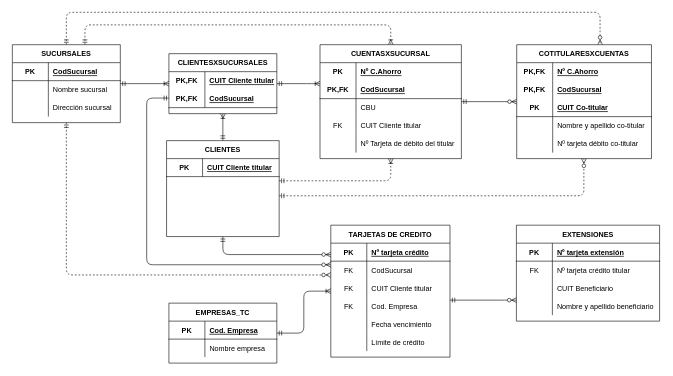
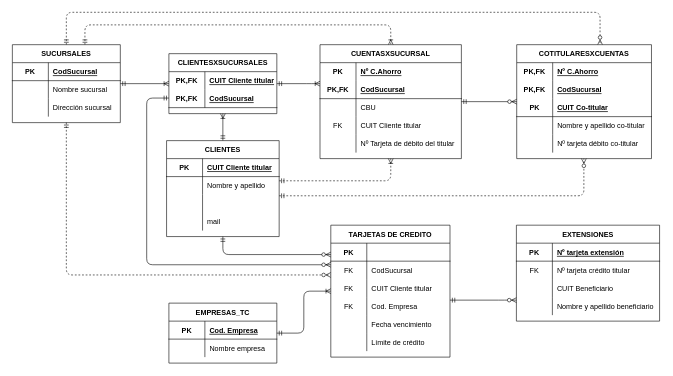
none -> (241, 186)
none -> (241, 222)
(409, 252) -> none
